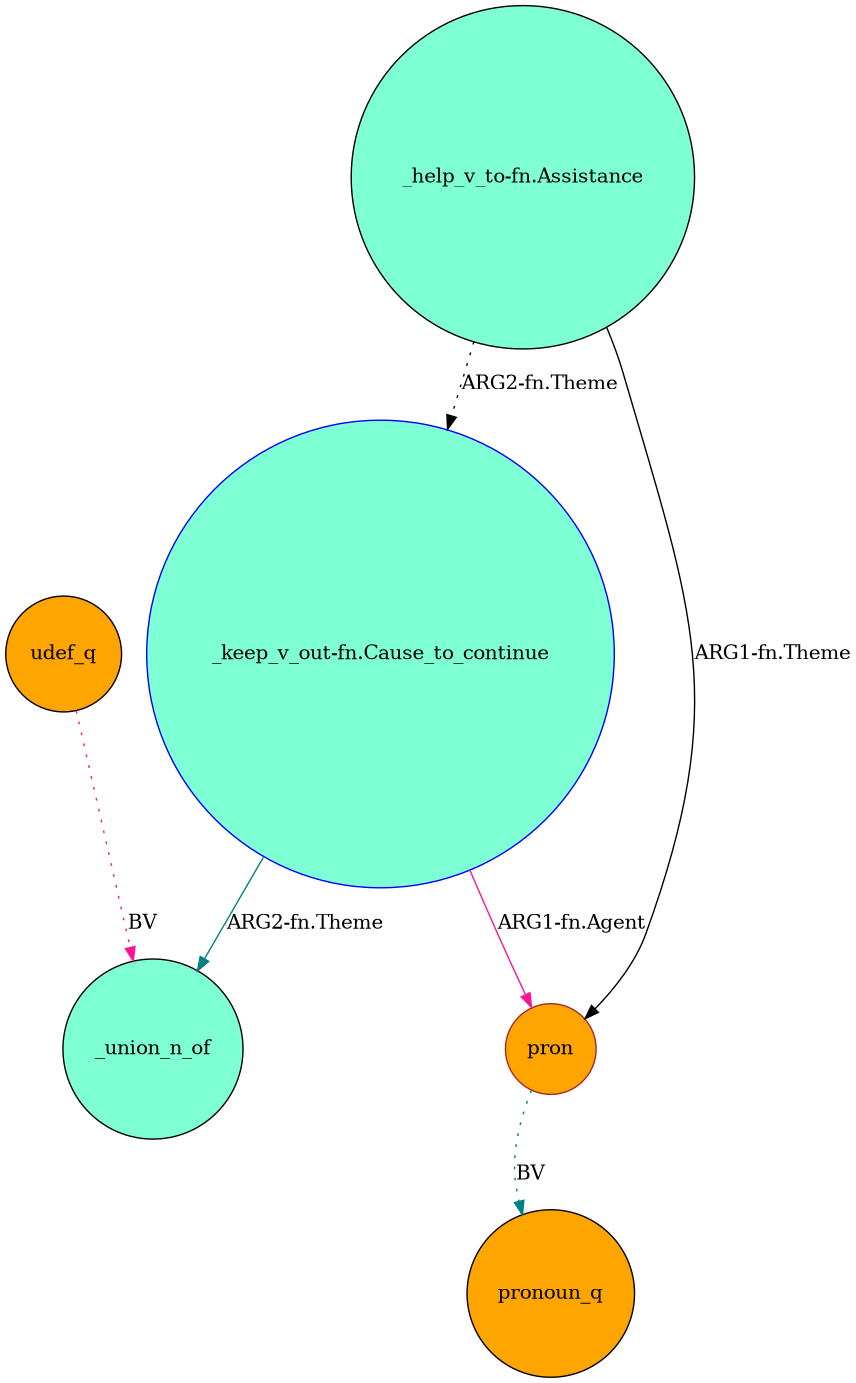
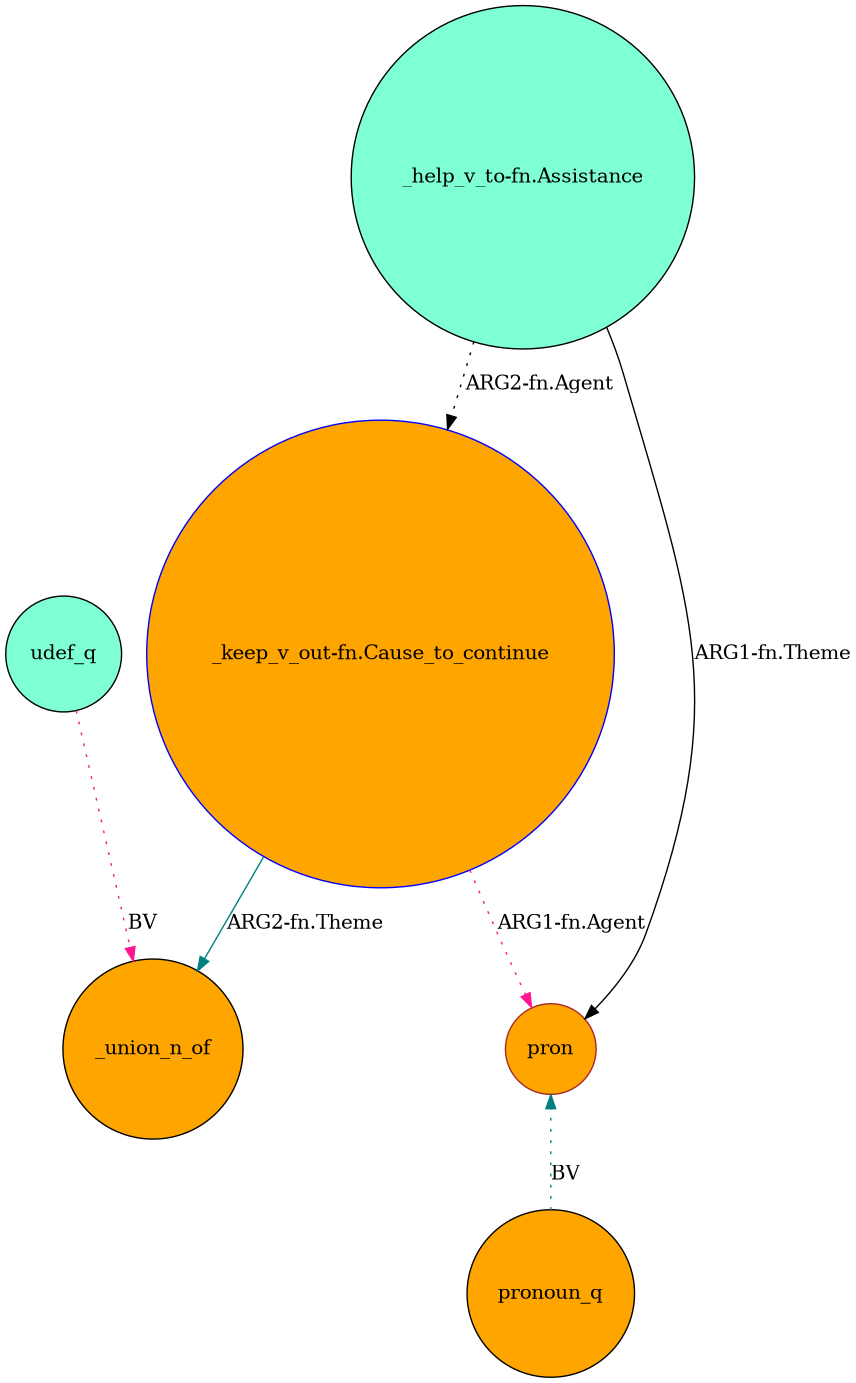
(540, 384) -> (540, 384)
(64, 654) -> (64, 654)
(381, 654) -> (381, 654)
(497, 933) -> (497, 933)
(153, 1049) -> (153, 1049)
(516, 1145) -> (551, 1159)
